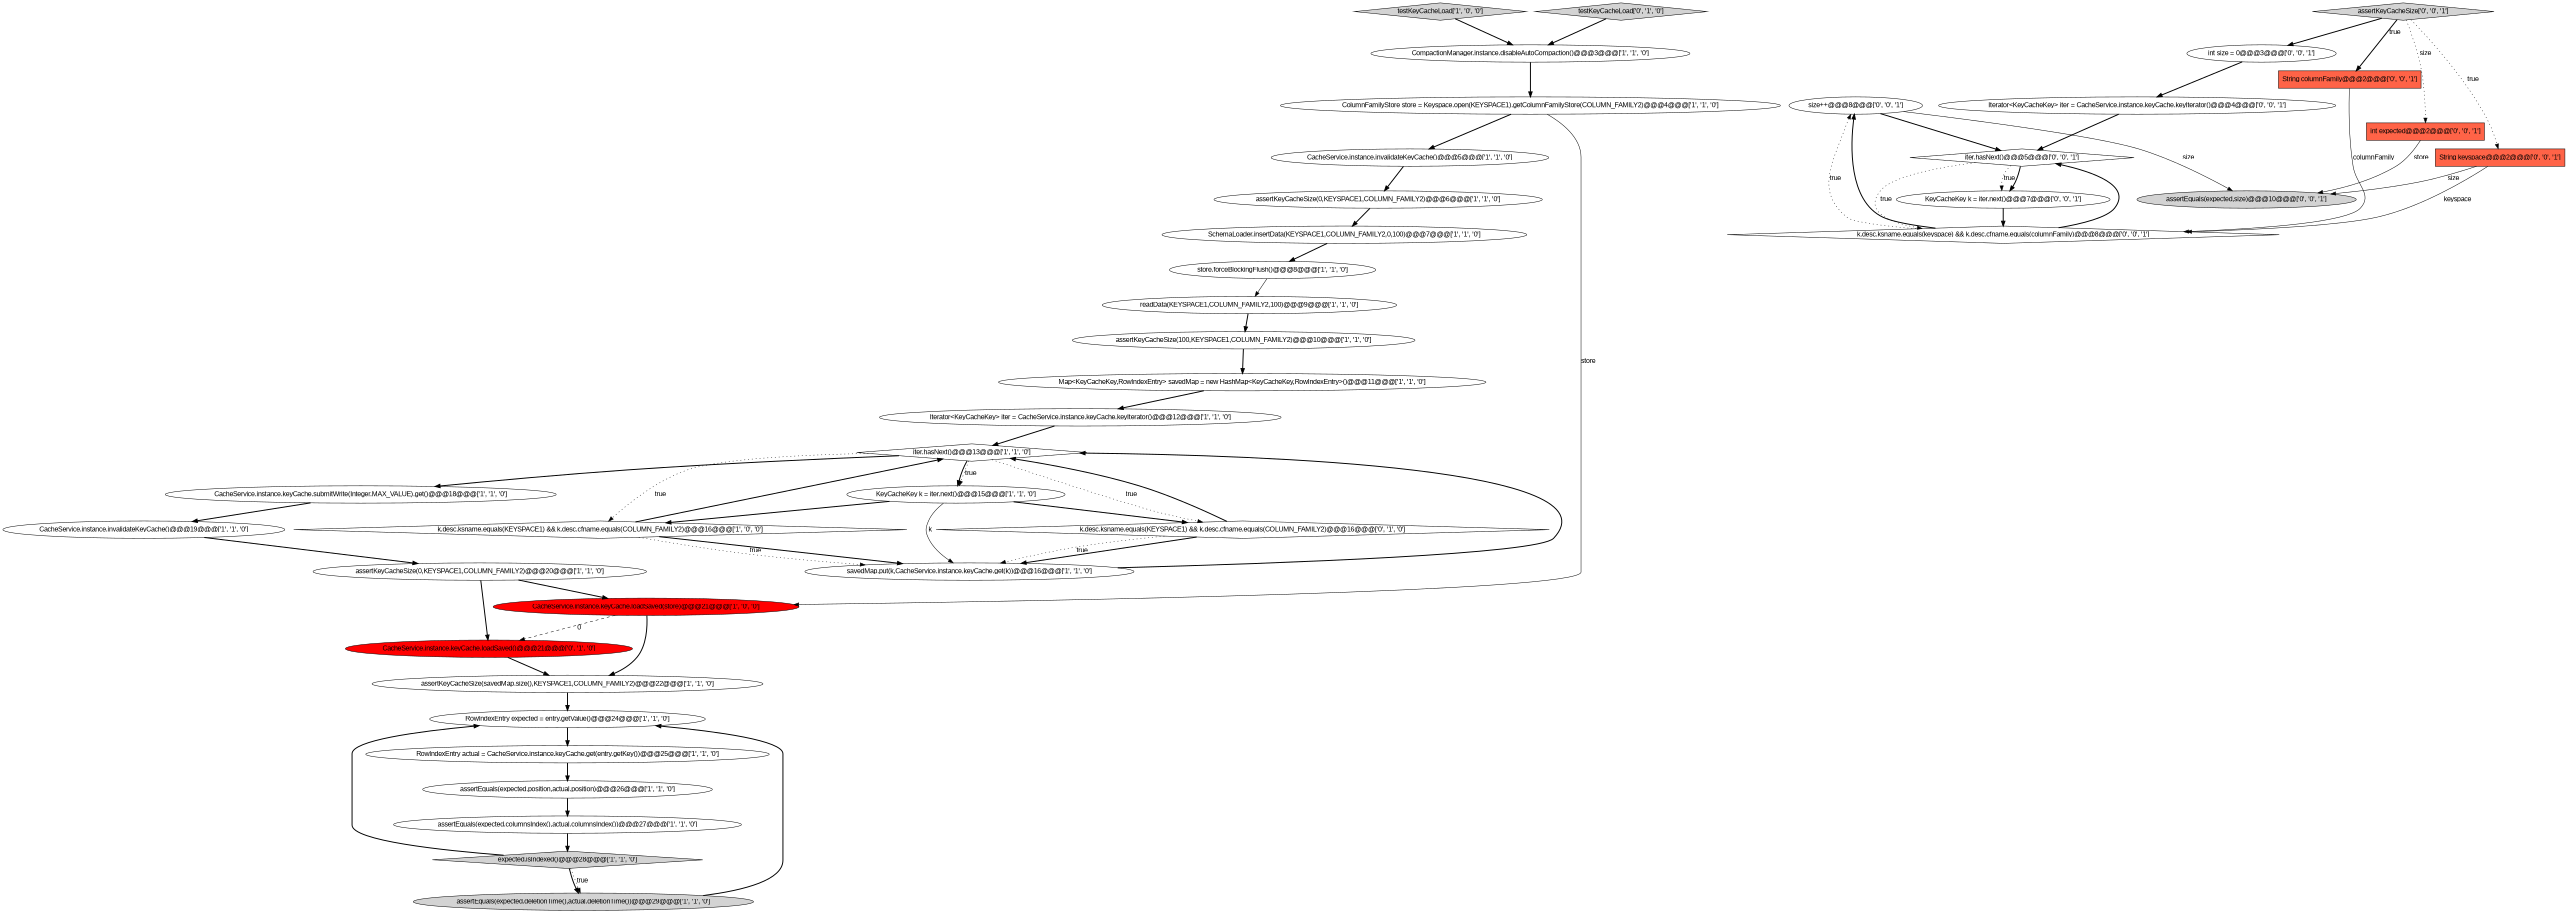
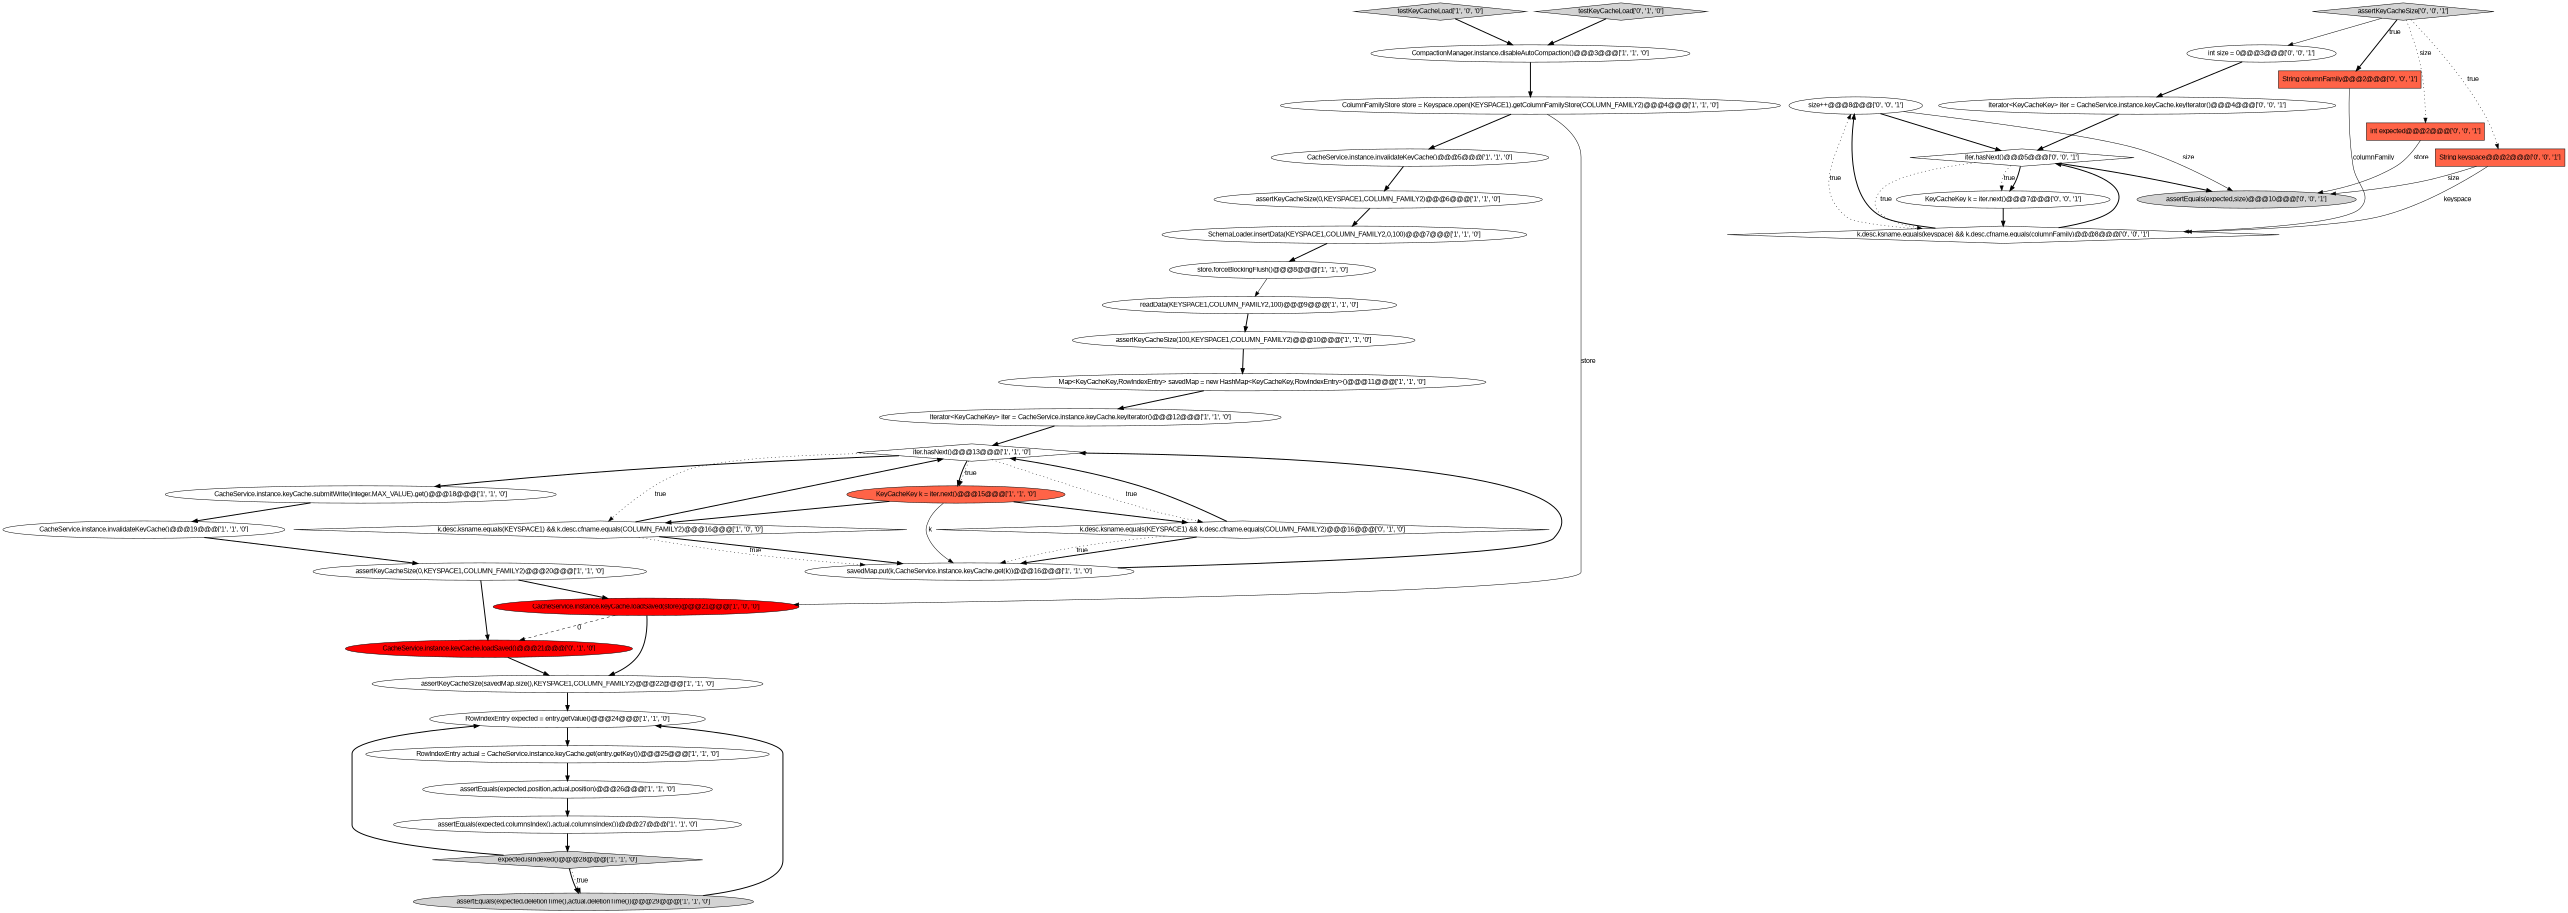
(2337, 31) -> (2337, 31)
none -> (2133, 175)
(956, 494) -> (956, 494)
